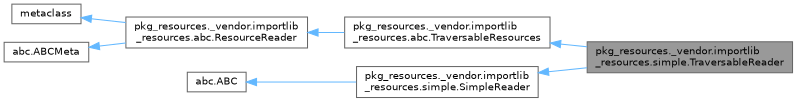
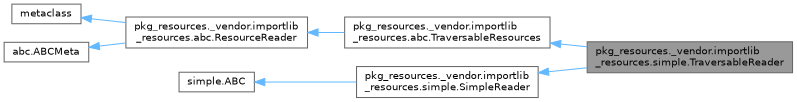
(217, 82) -> (217, 82)
